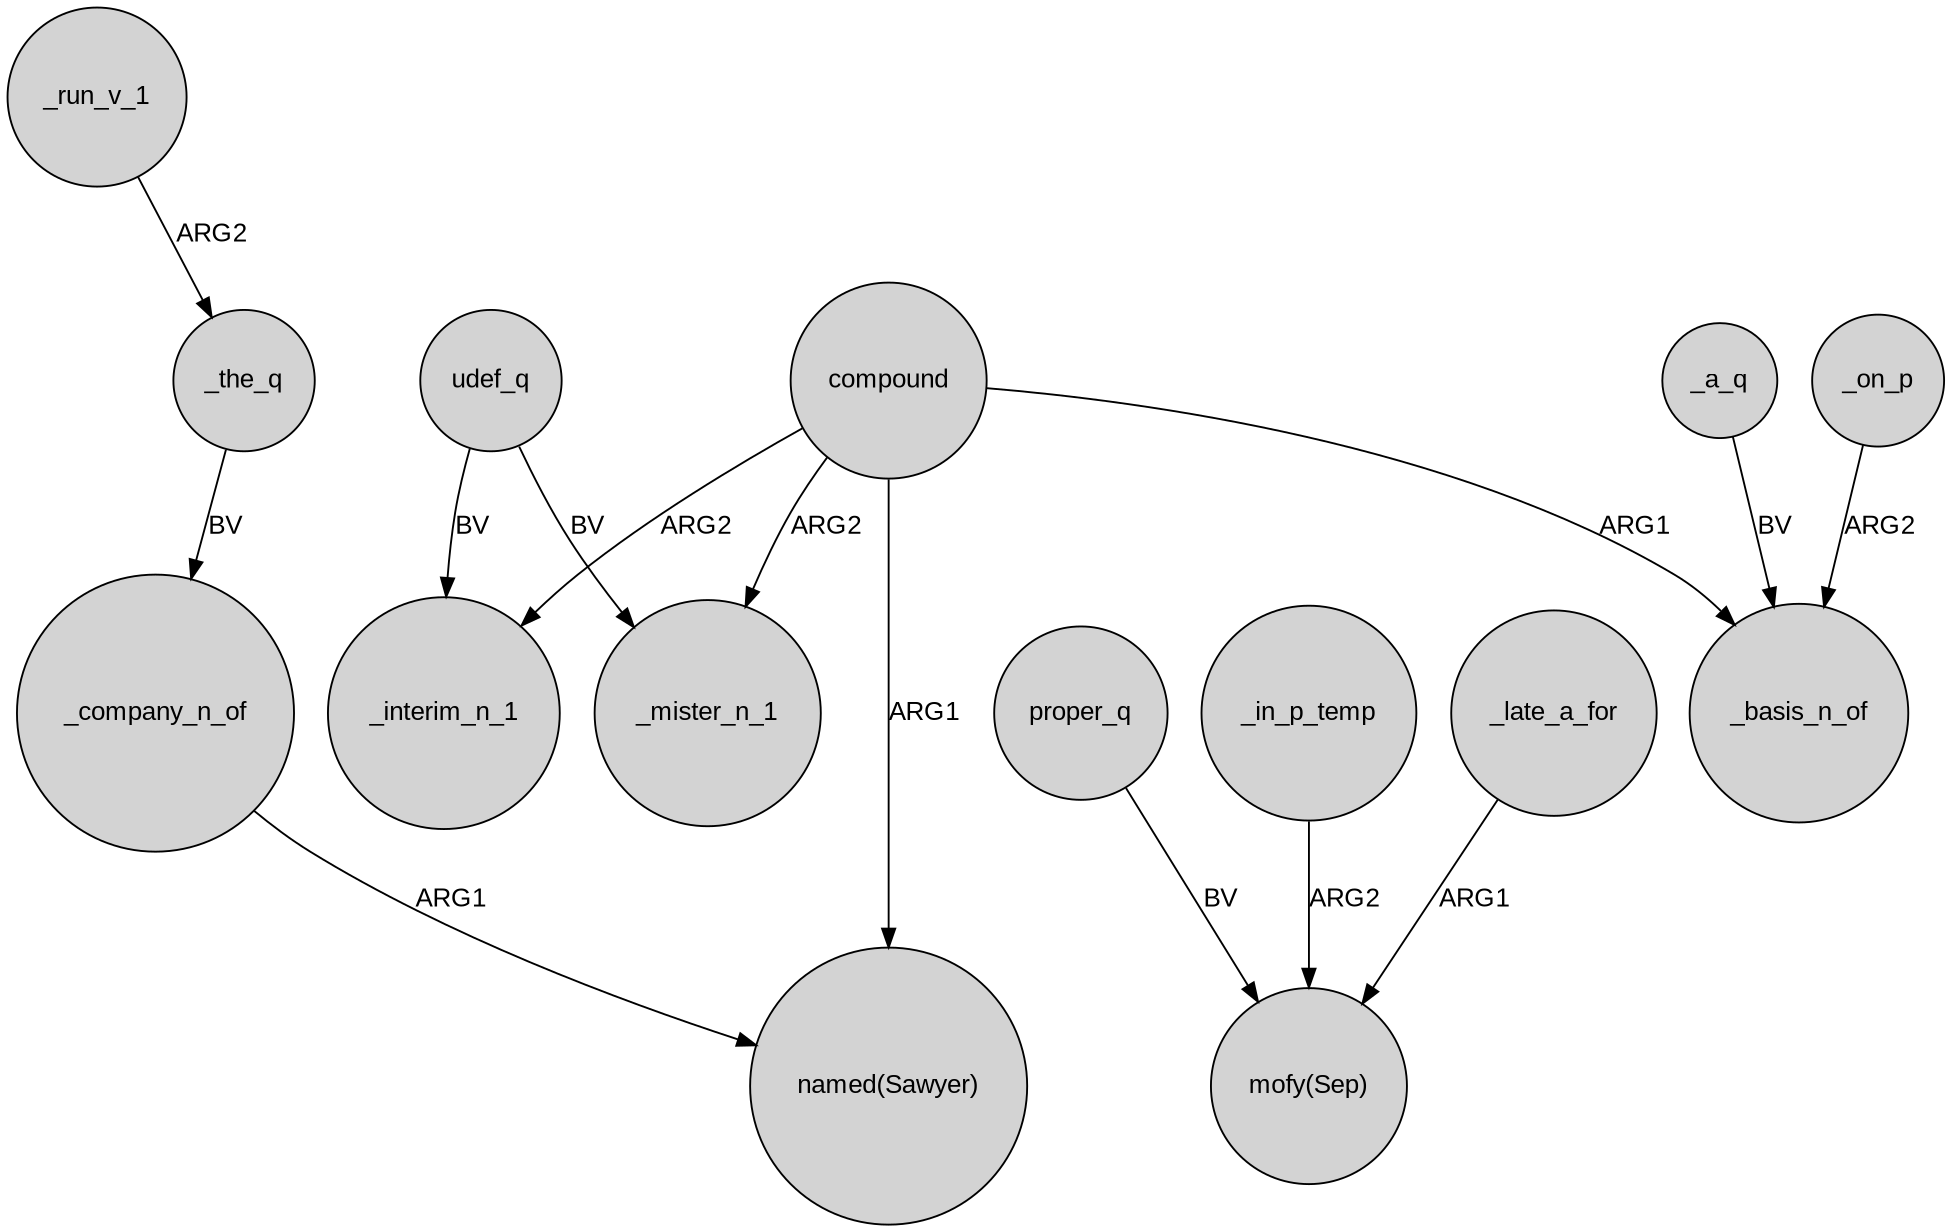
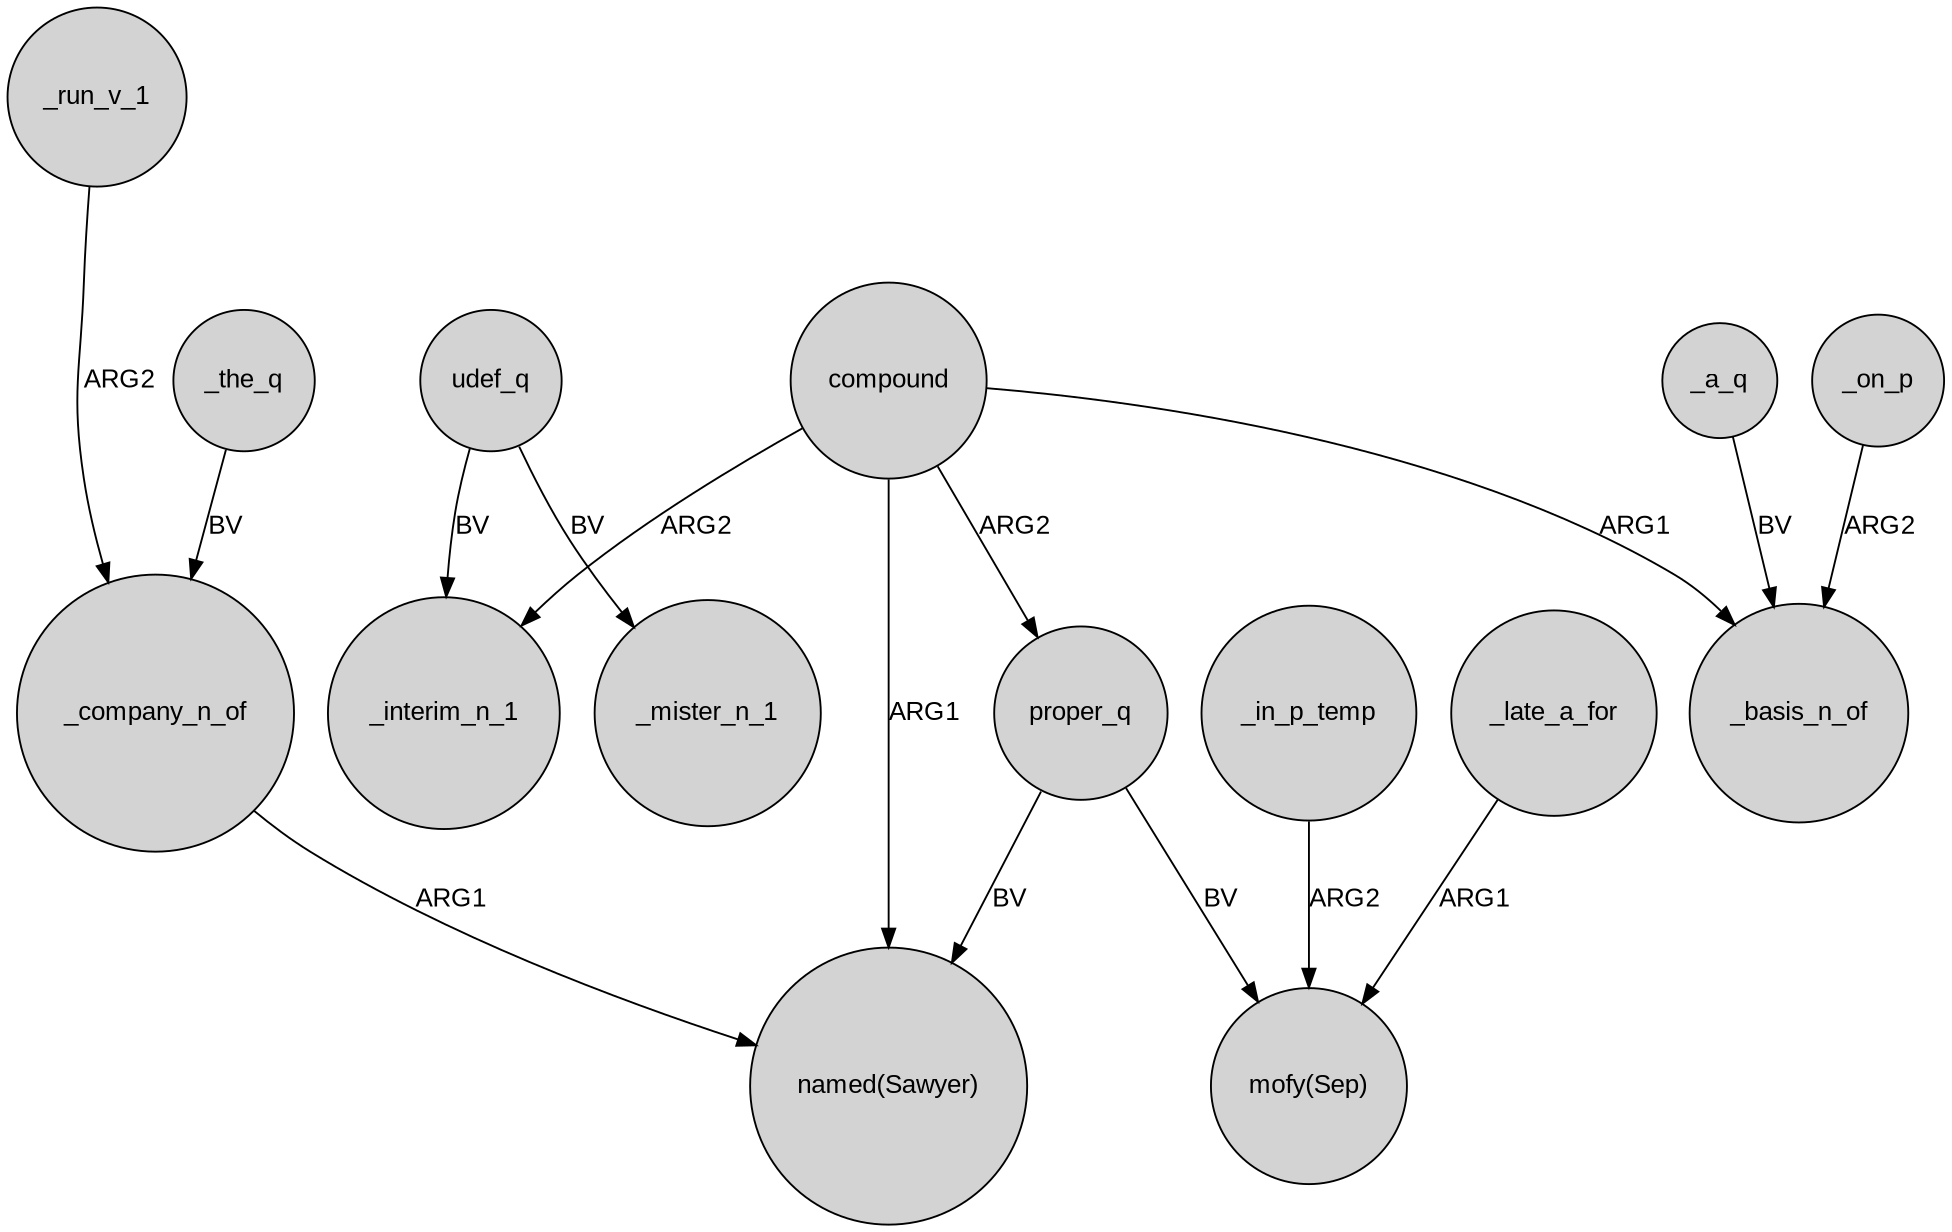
(170, 238) -> (78, 377)
(786, 521) -> (983, 543)
none -> (1001, 869)
